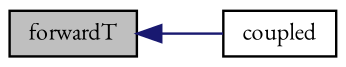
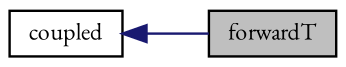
(192, 34) -> (178, 34)
